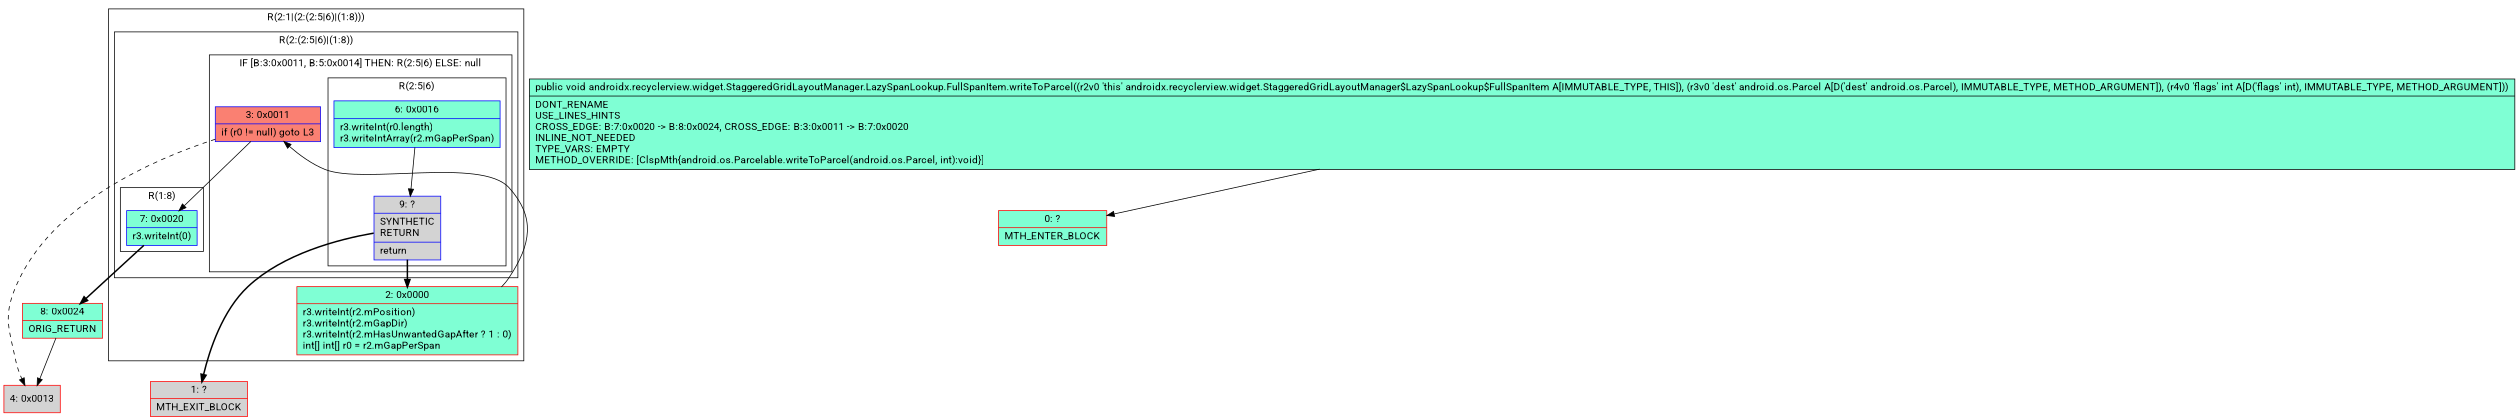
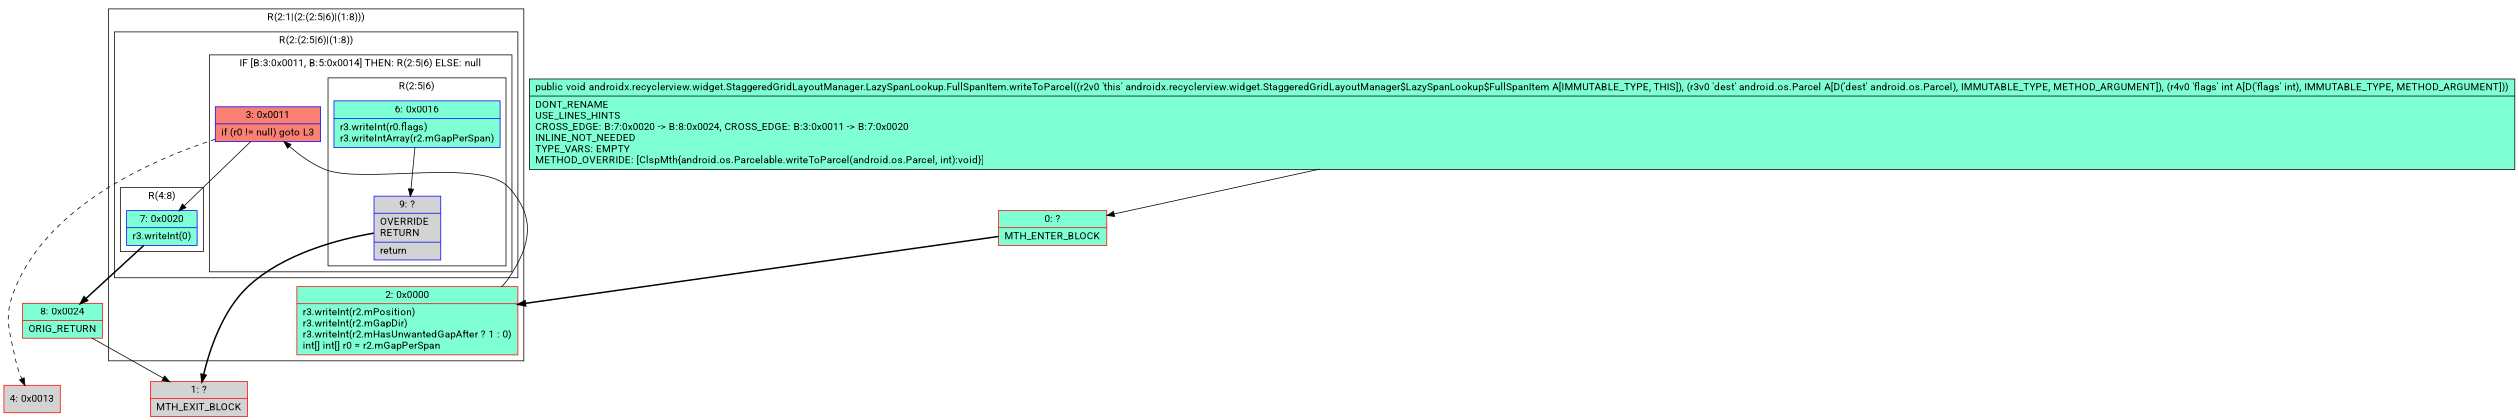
(387, 127) -> (384, 127)
(162, 196) -> (162, 196)
(407, 222) -> (405, 222)
(407, 270) -> (762, 270)
(48, 358) -> (124, 356)
